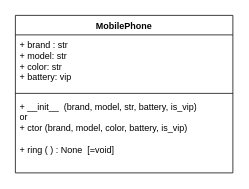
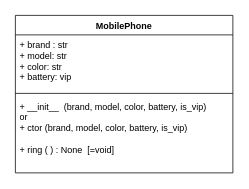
(123, 123) -> (125, 129)
